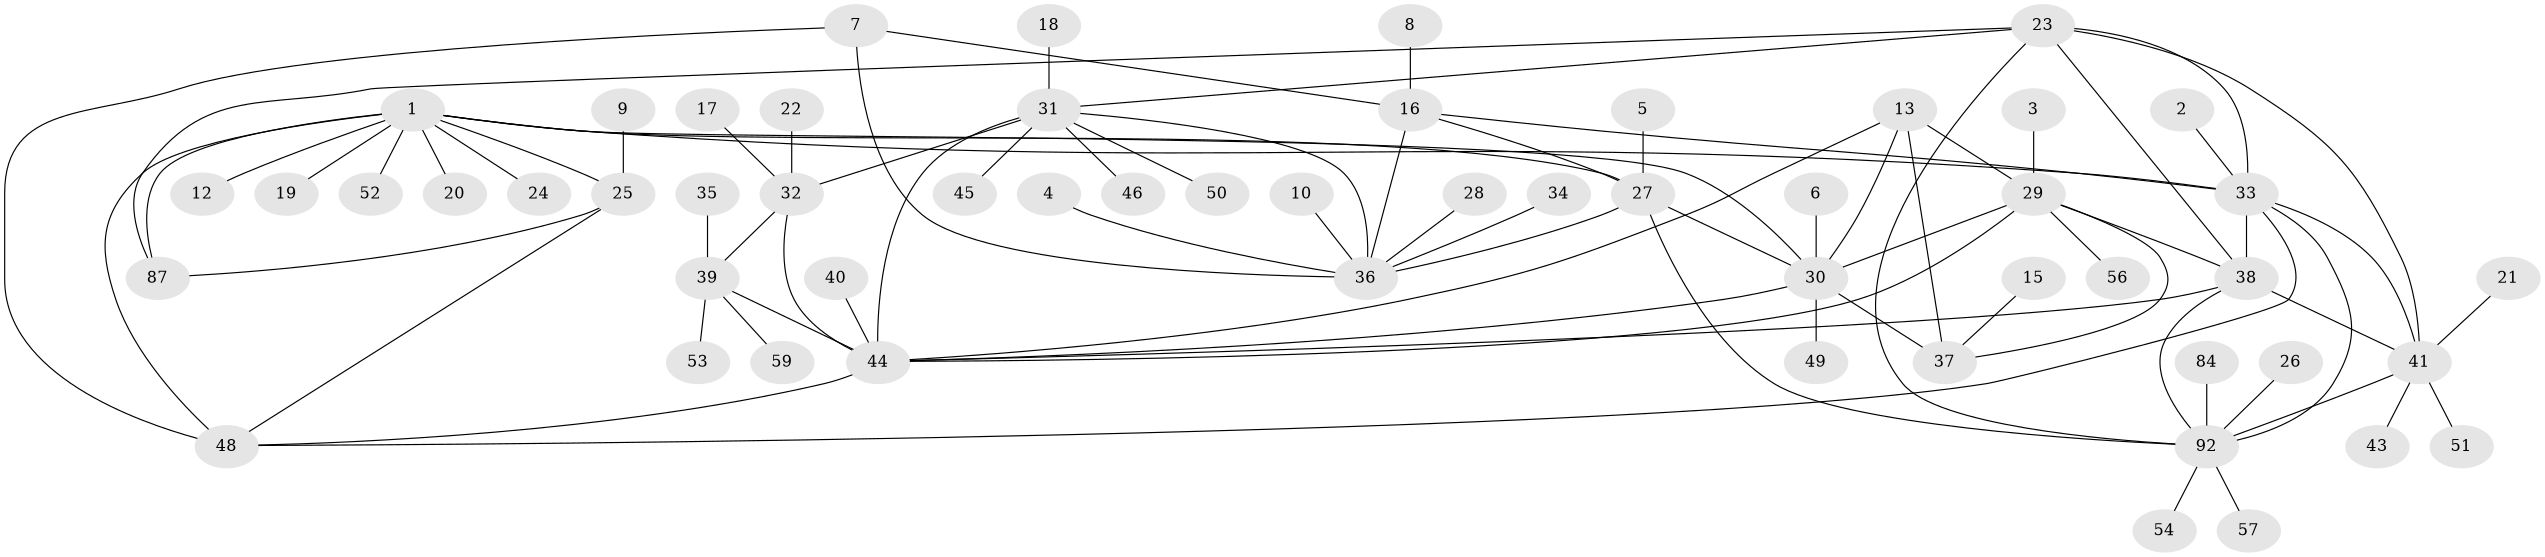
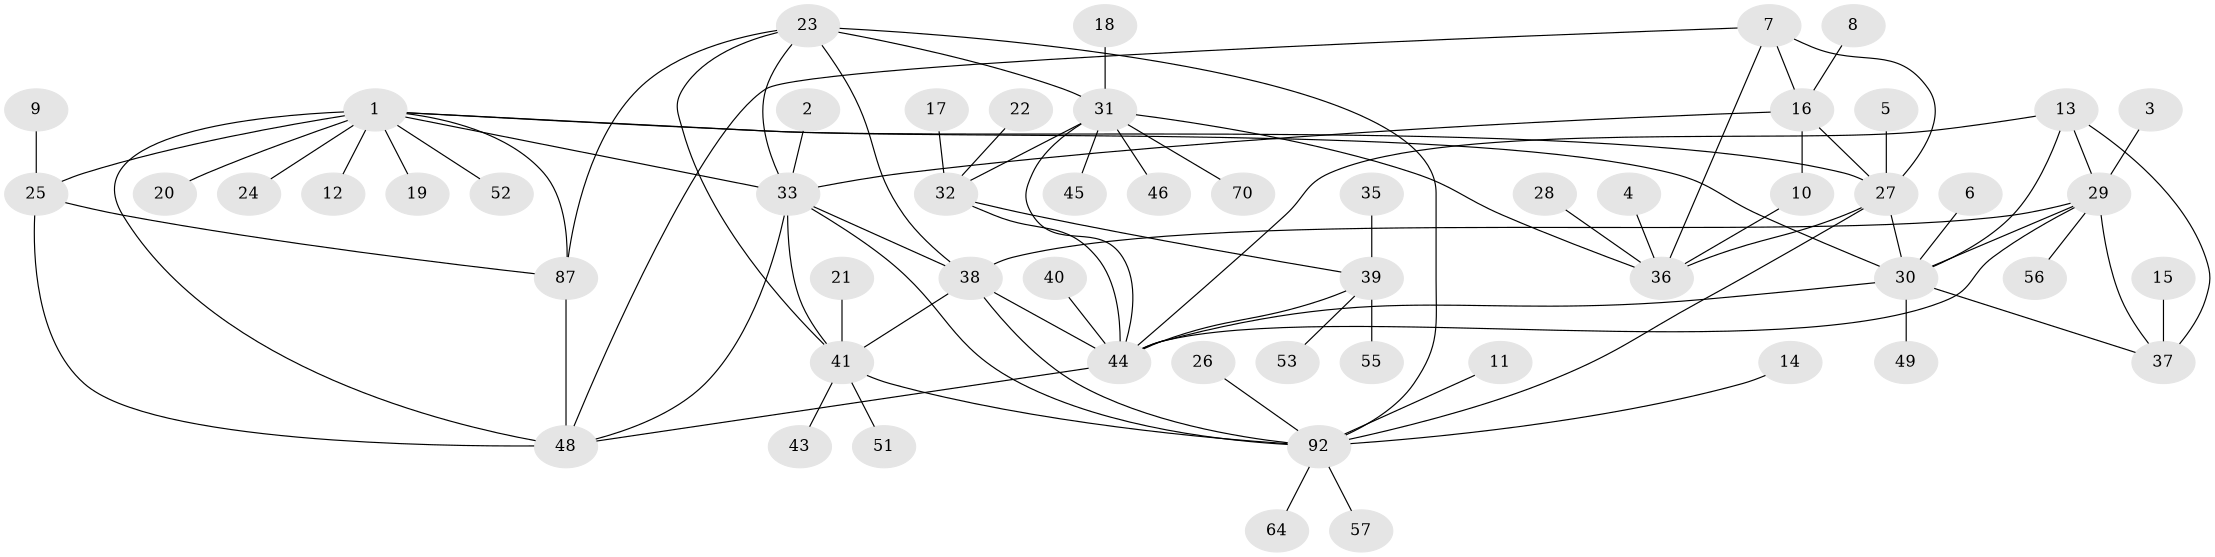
none -> (1911, 71)
(1217, 194) -> (1243, 194)
(1388, 194) -> (1802, 152)
(1559, 194) -> none
none -> (566, 362)
(782, 363) -> (1372, 363)
none -> (1500, 363)
(2207, 363) -> (1790, 363)
(2165, 531) -> (1277, 531)
